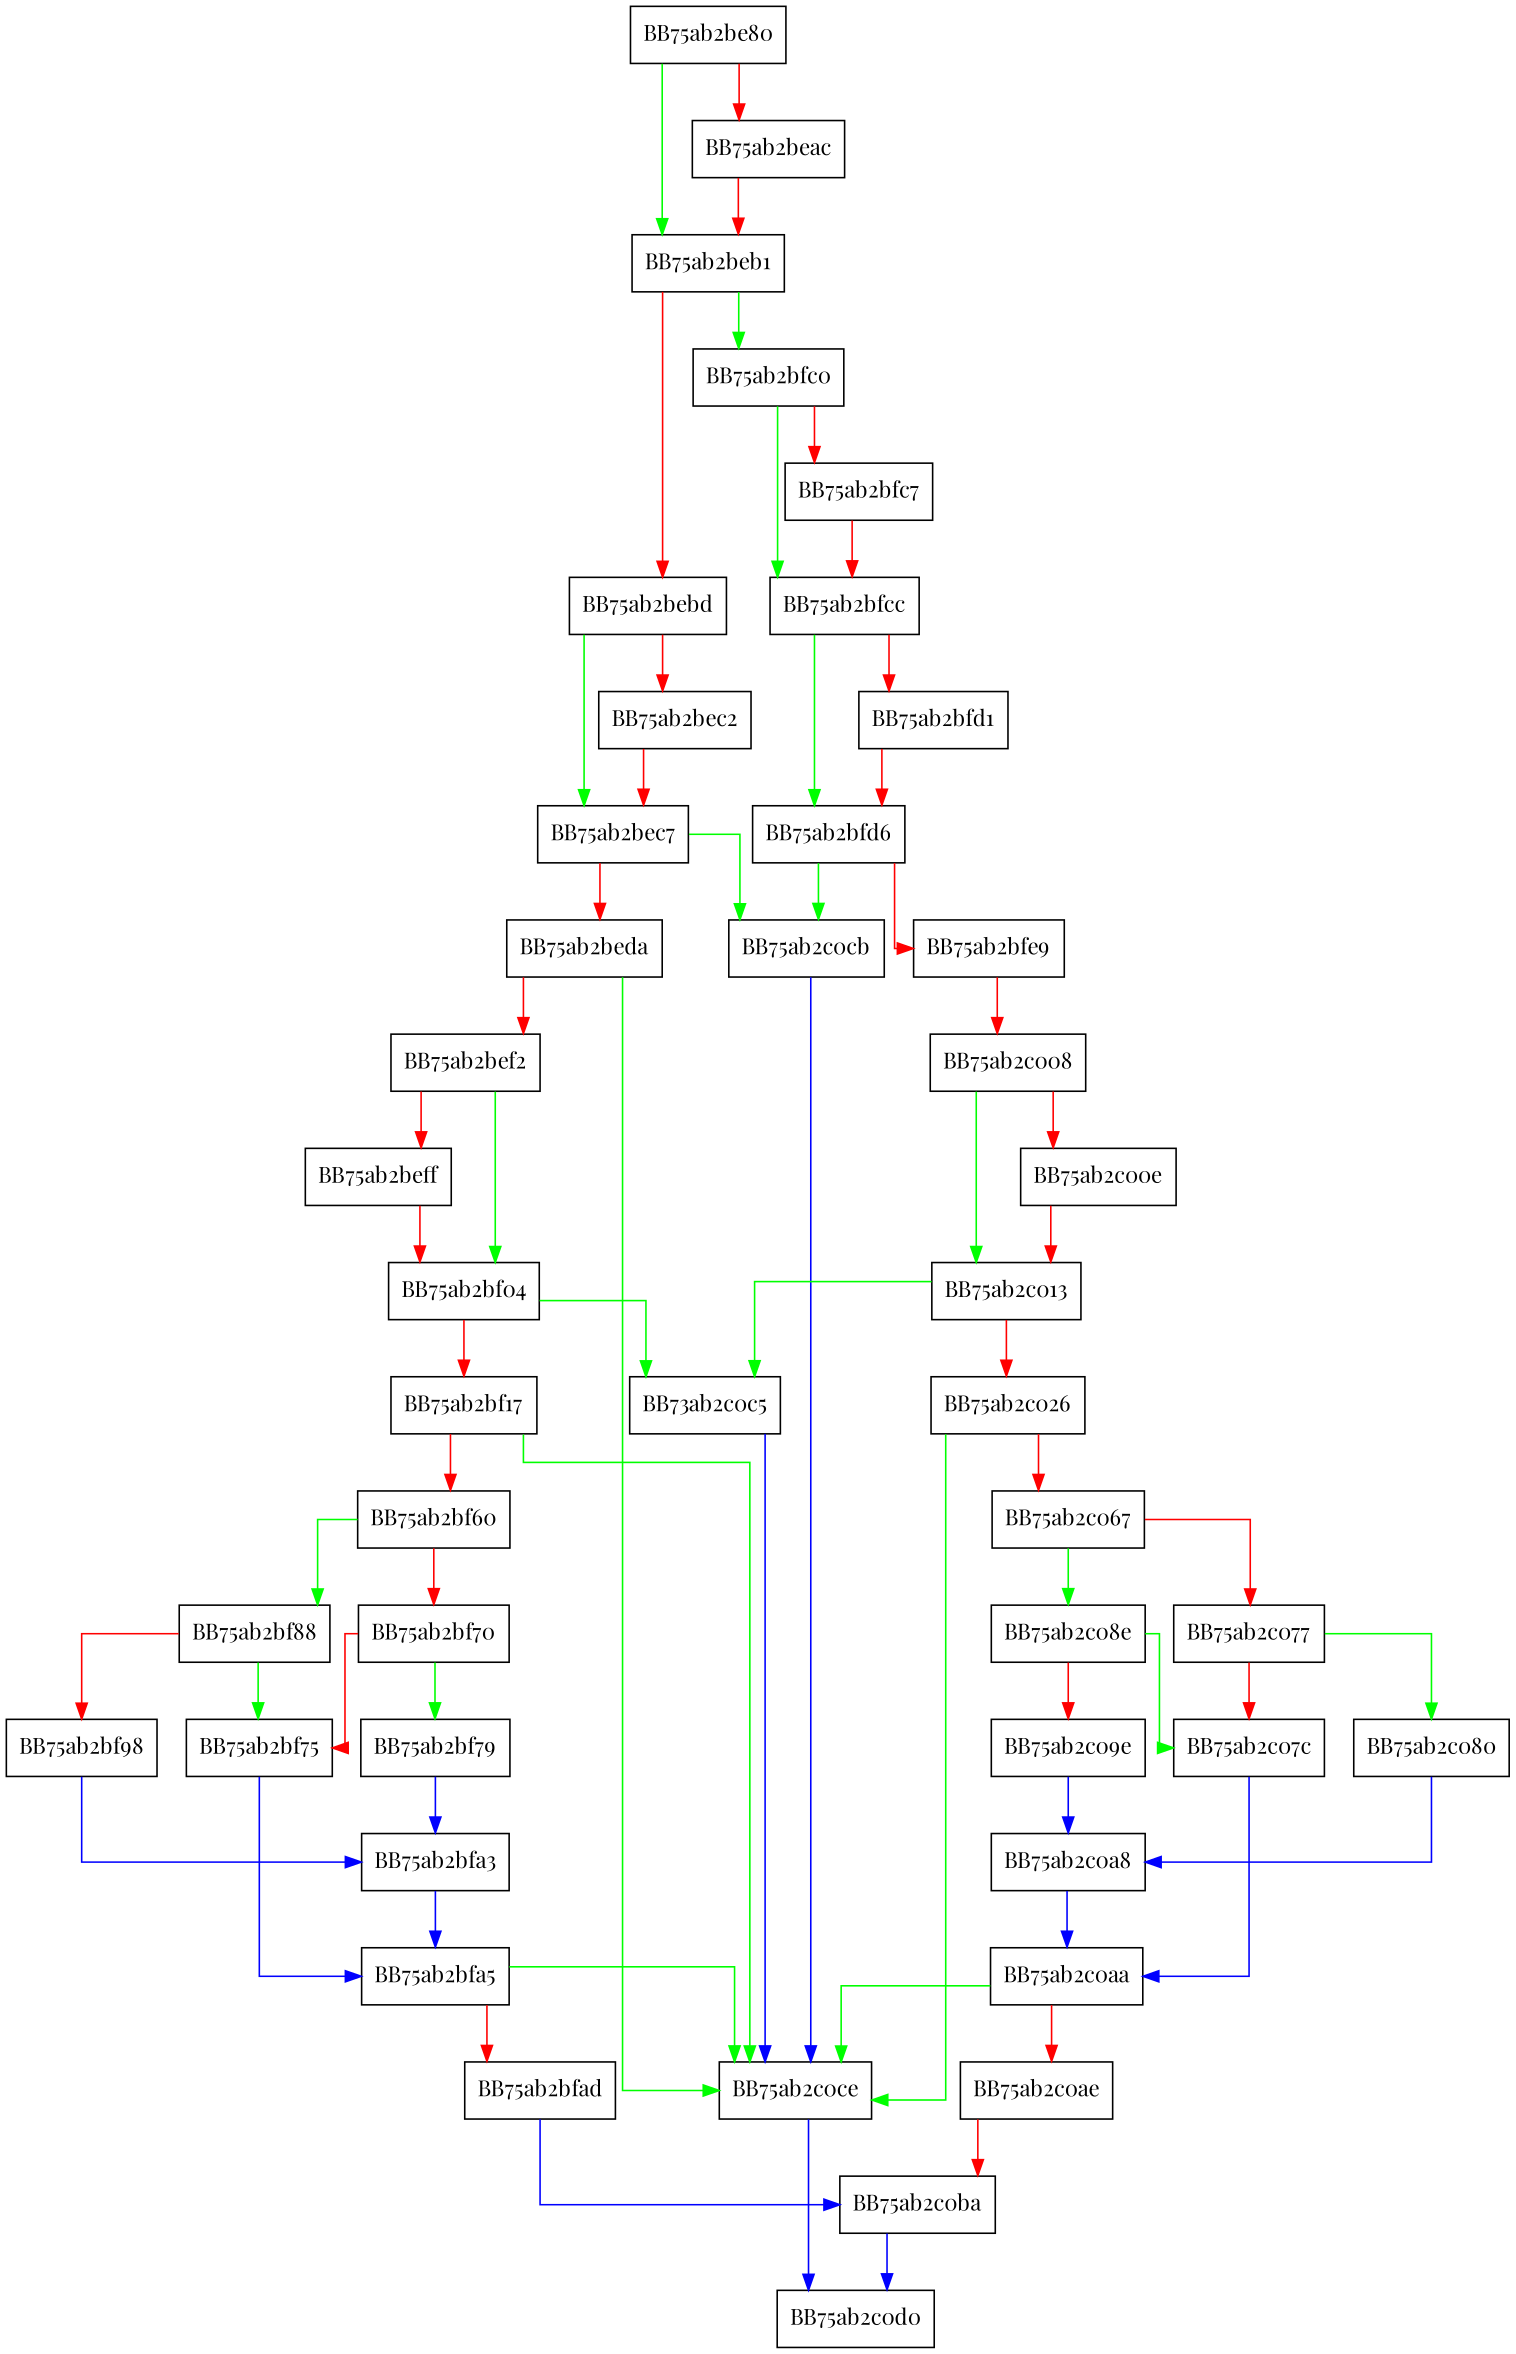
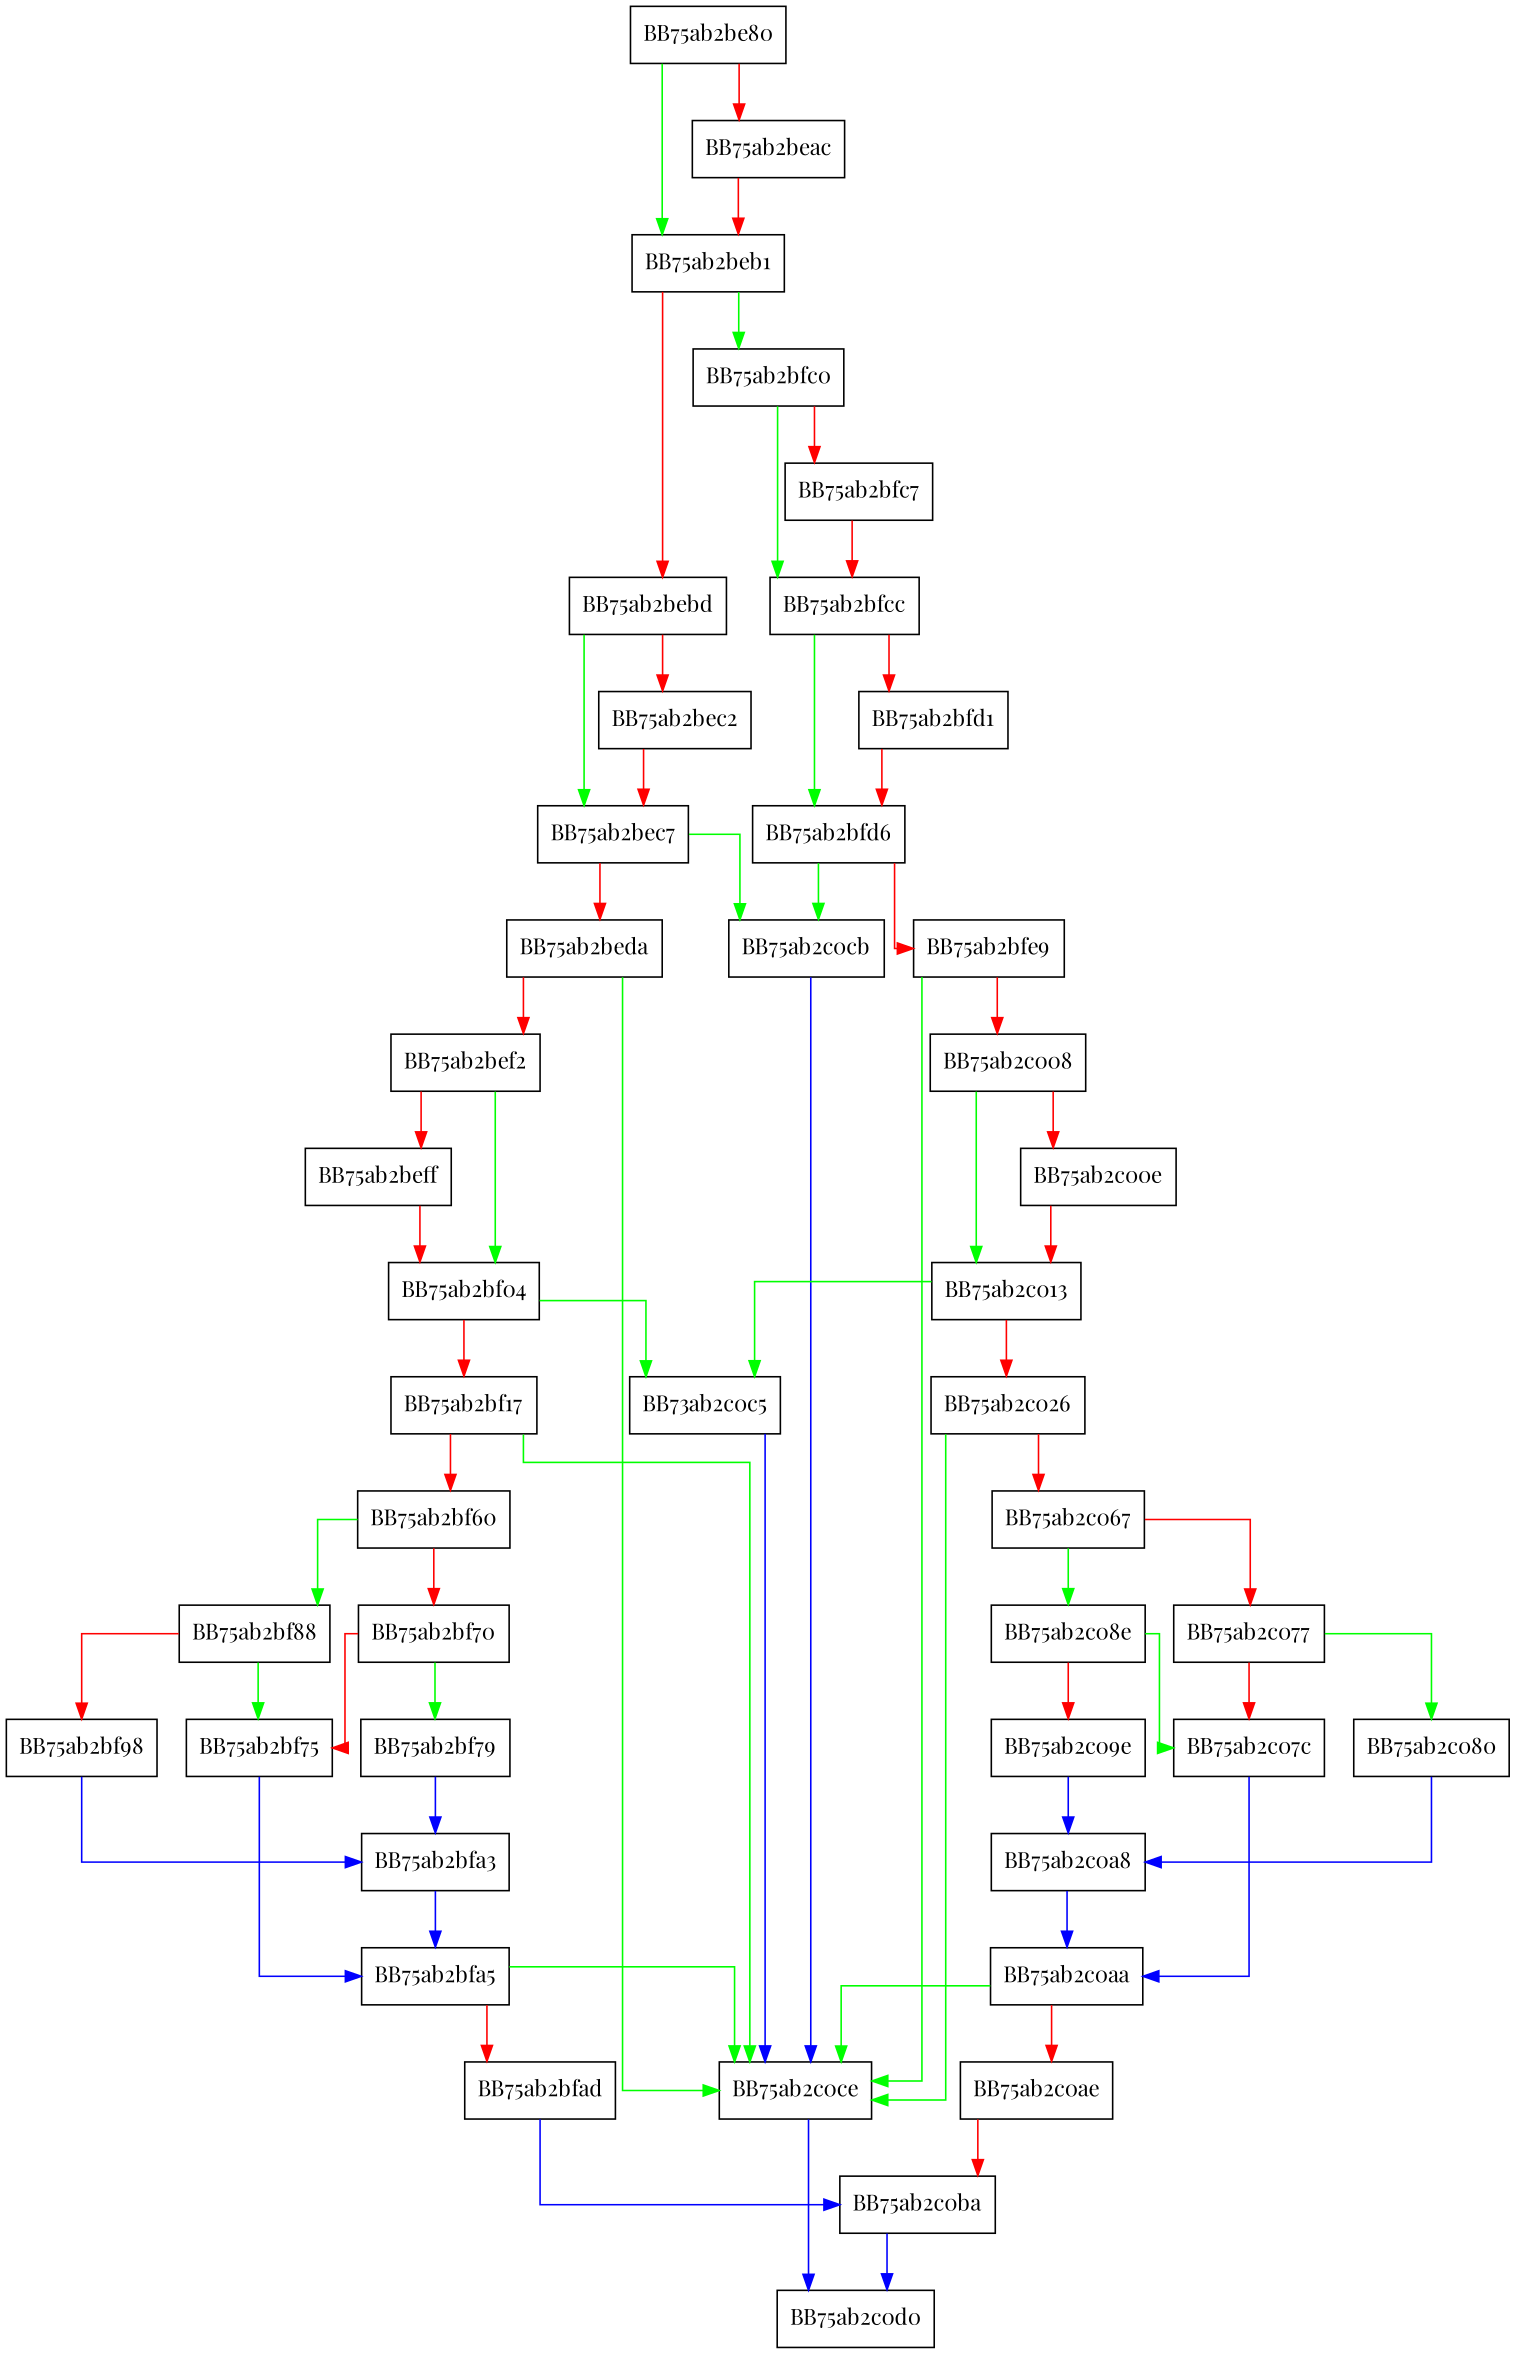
none -> (922, 1546)
